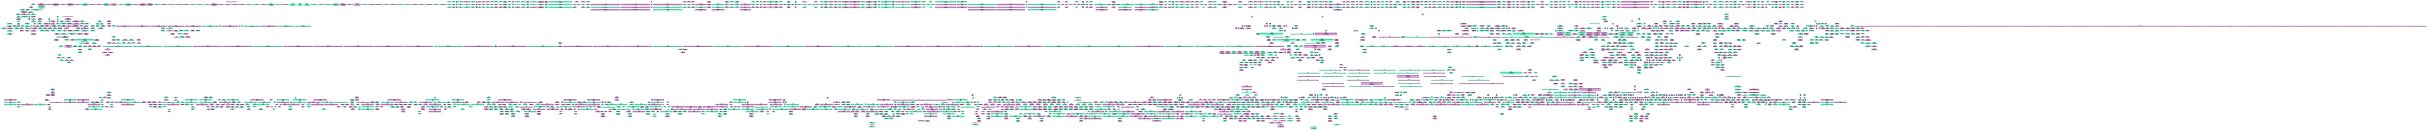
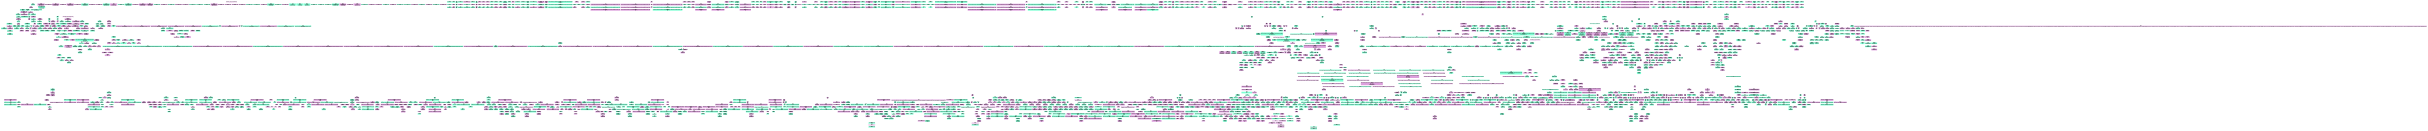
(92, 26) -> none
(1578, 40) -> (1578, 40)
none -> (1332, 80)
